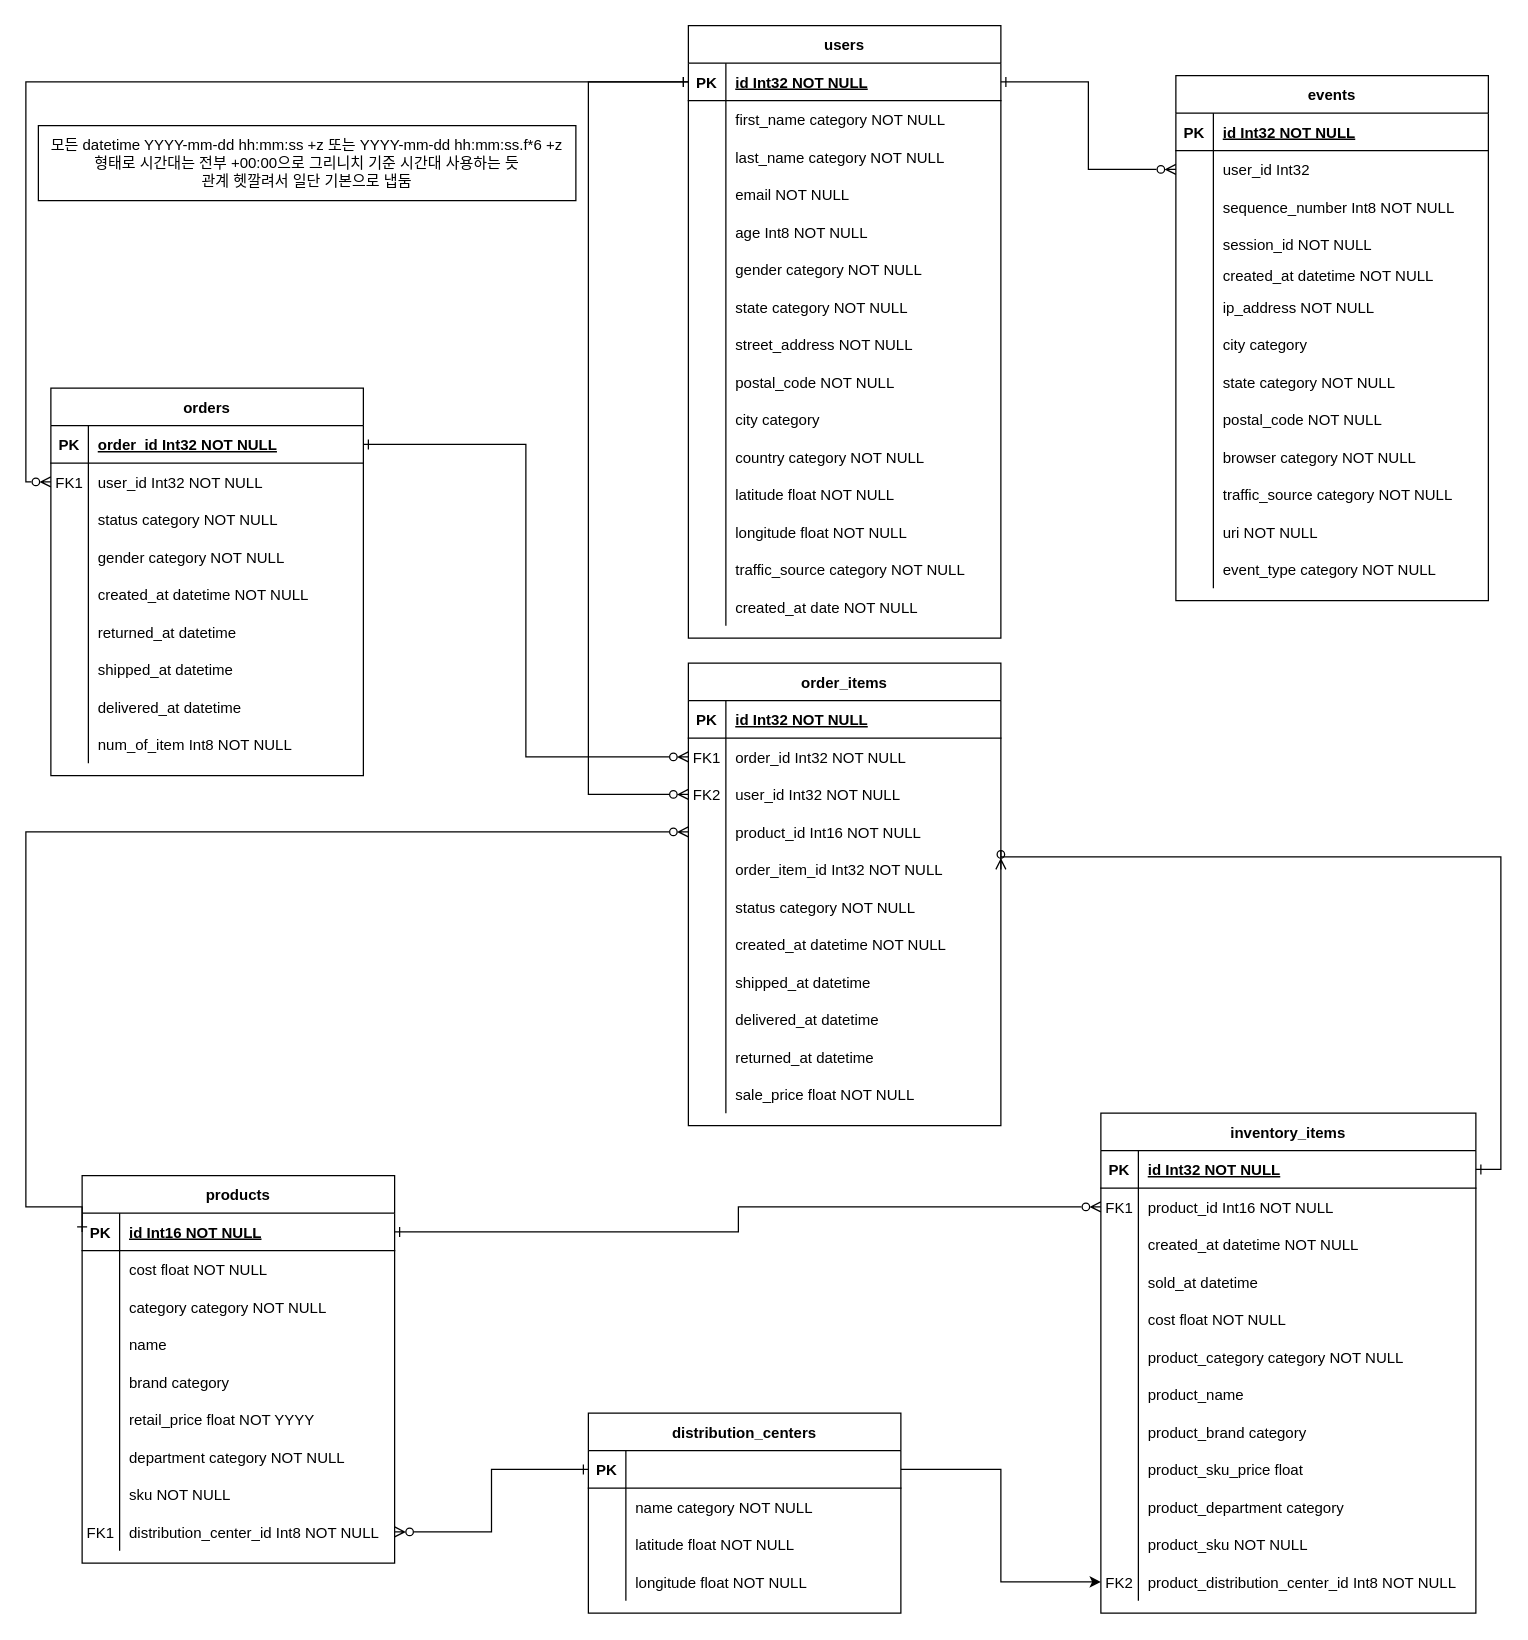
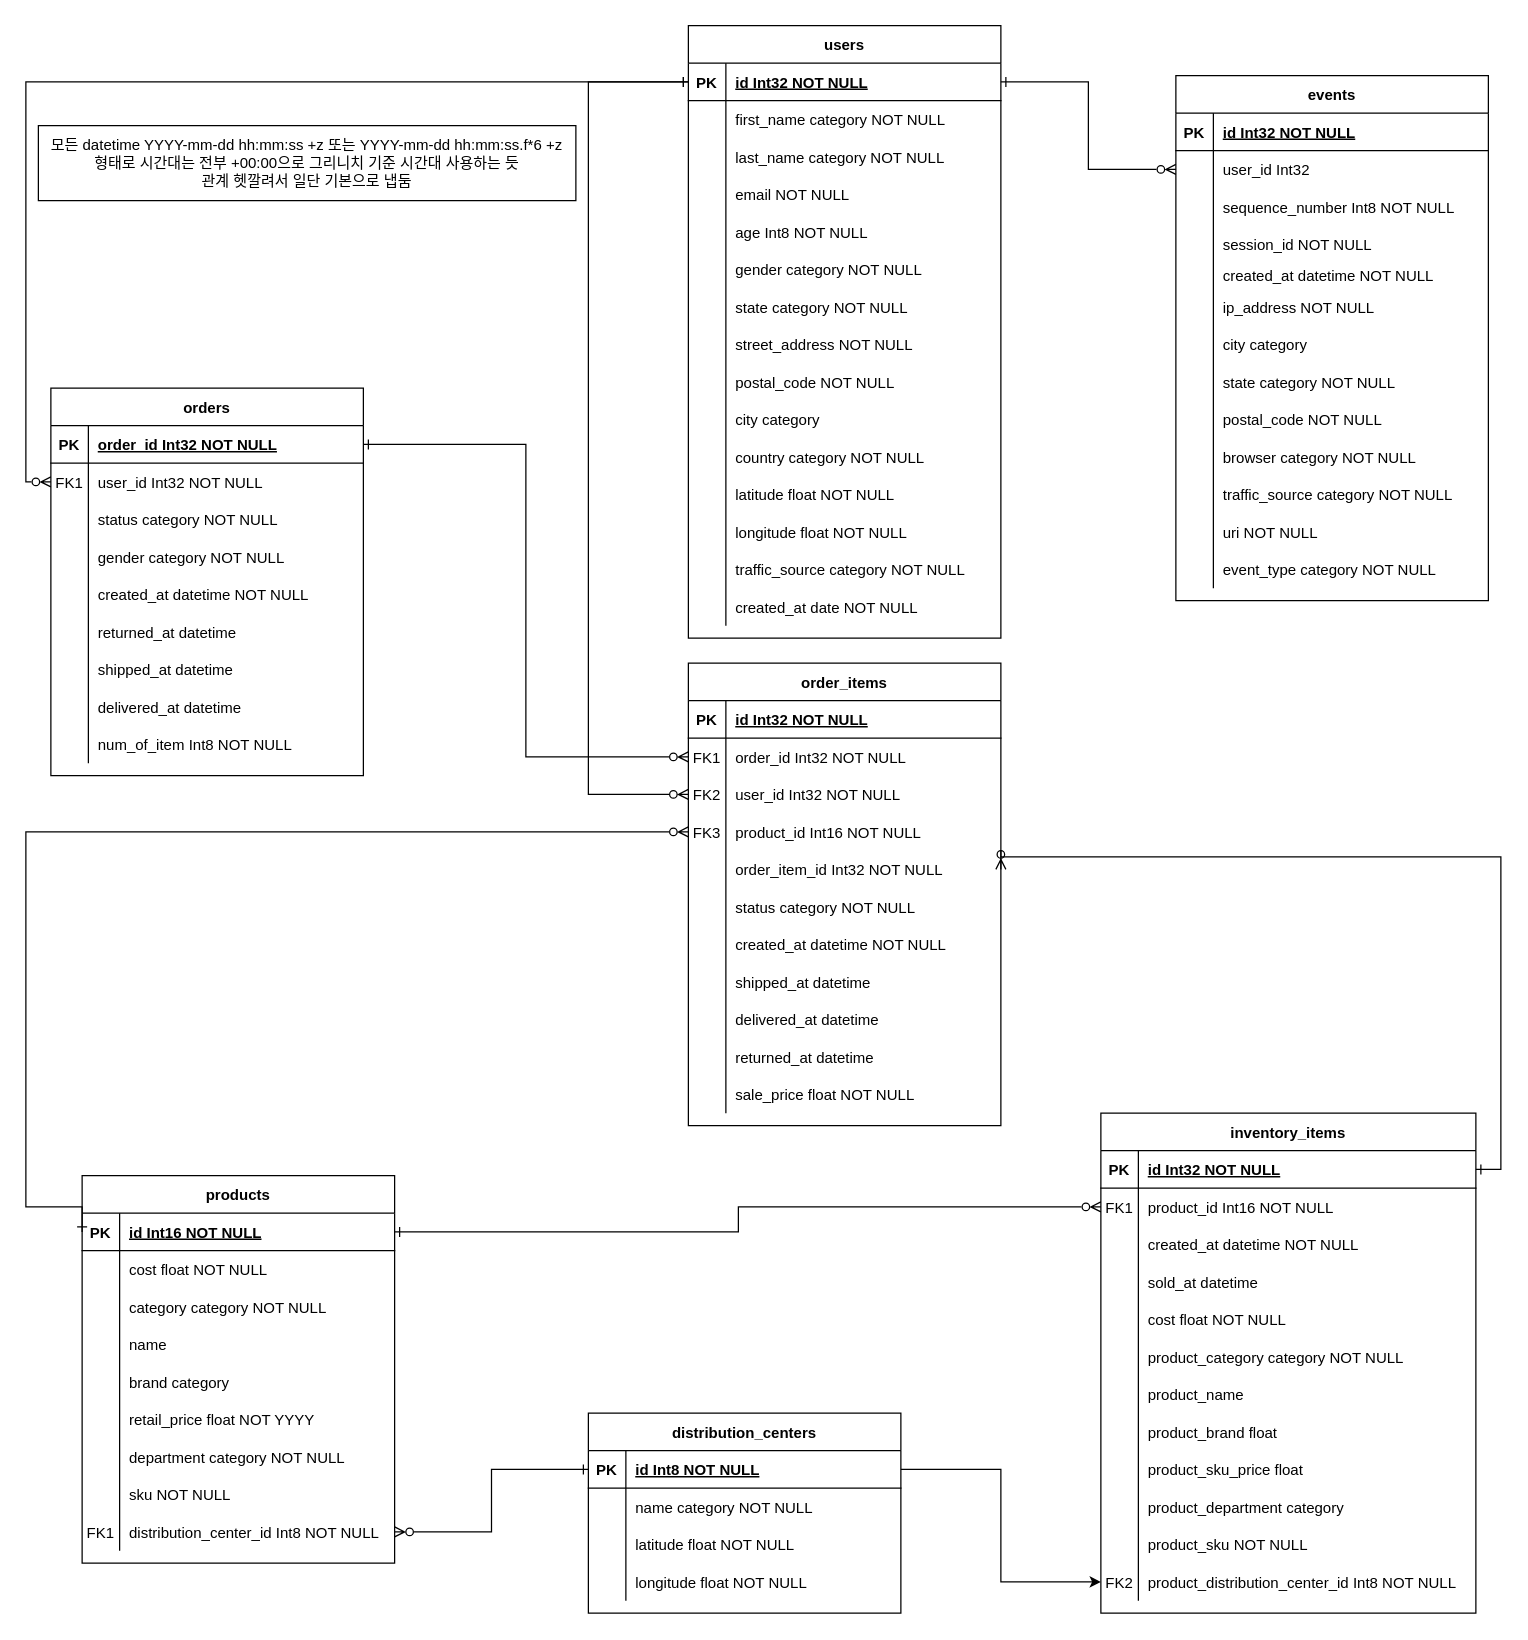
none -> (707, 832)
(1238, 1433) -> (1223, 1433)
none -> (763, 1469)
